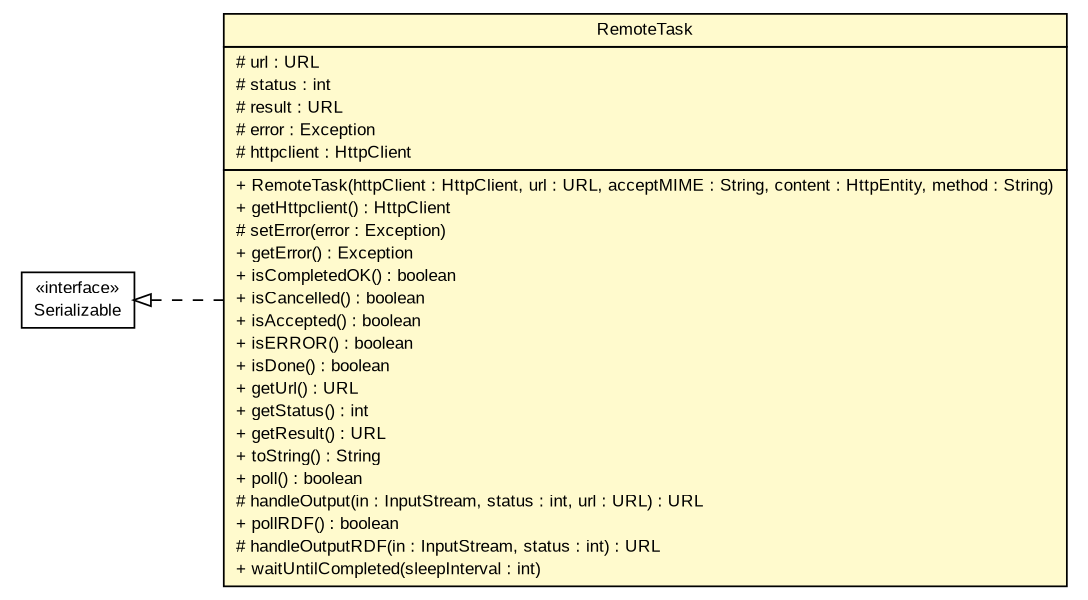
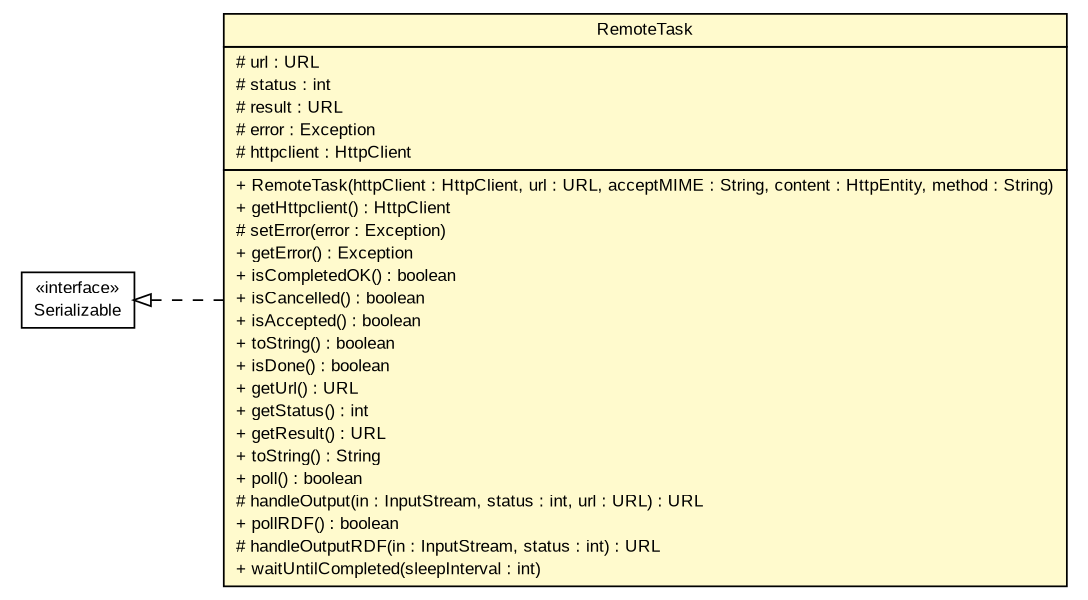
(325, 343) -> (316, 343)
